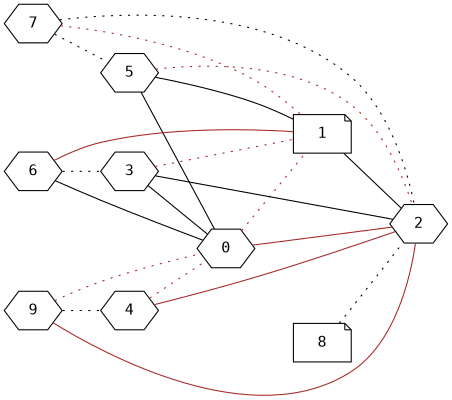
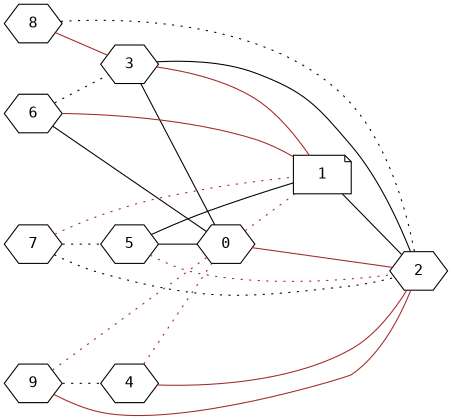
none -> (81, 44)
(224, 153) -> (244, 92)
(322, 343) -> (33, 24)
